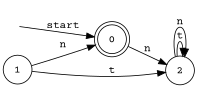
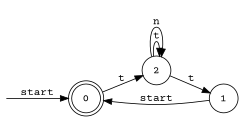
(63, 44) -> (156, 98)
(148, 48) -> (122, 78)
(95, 76) -> (186, 83)
